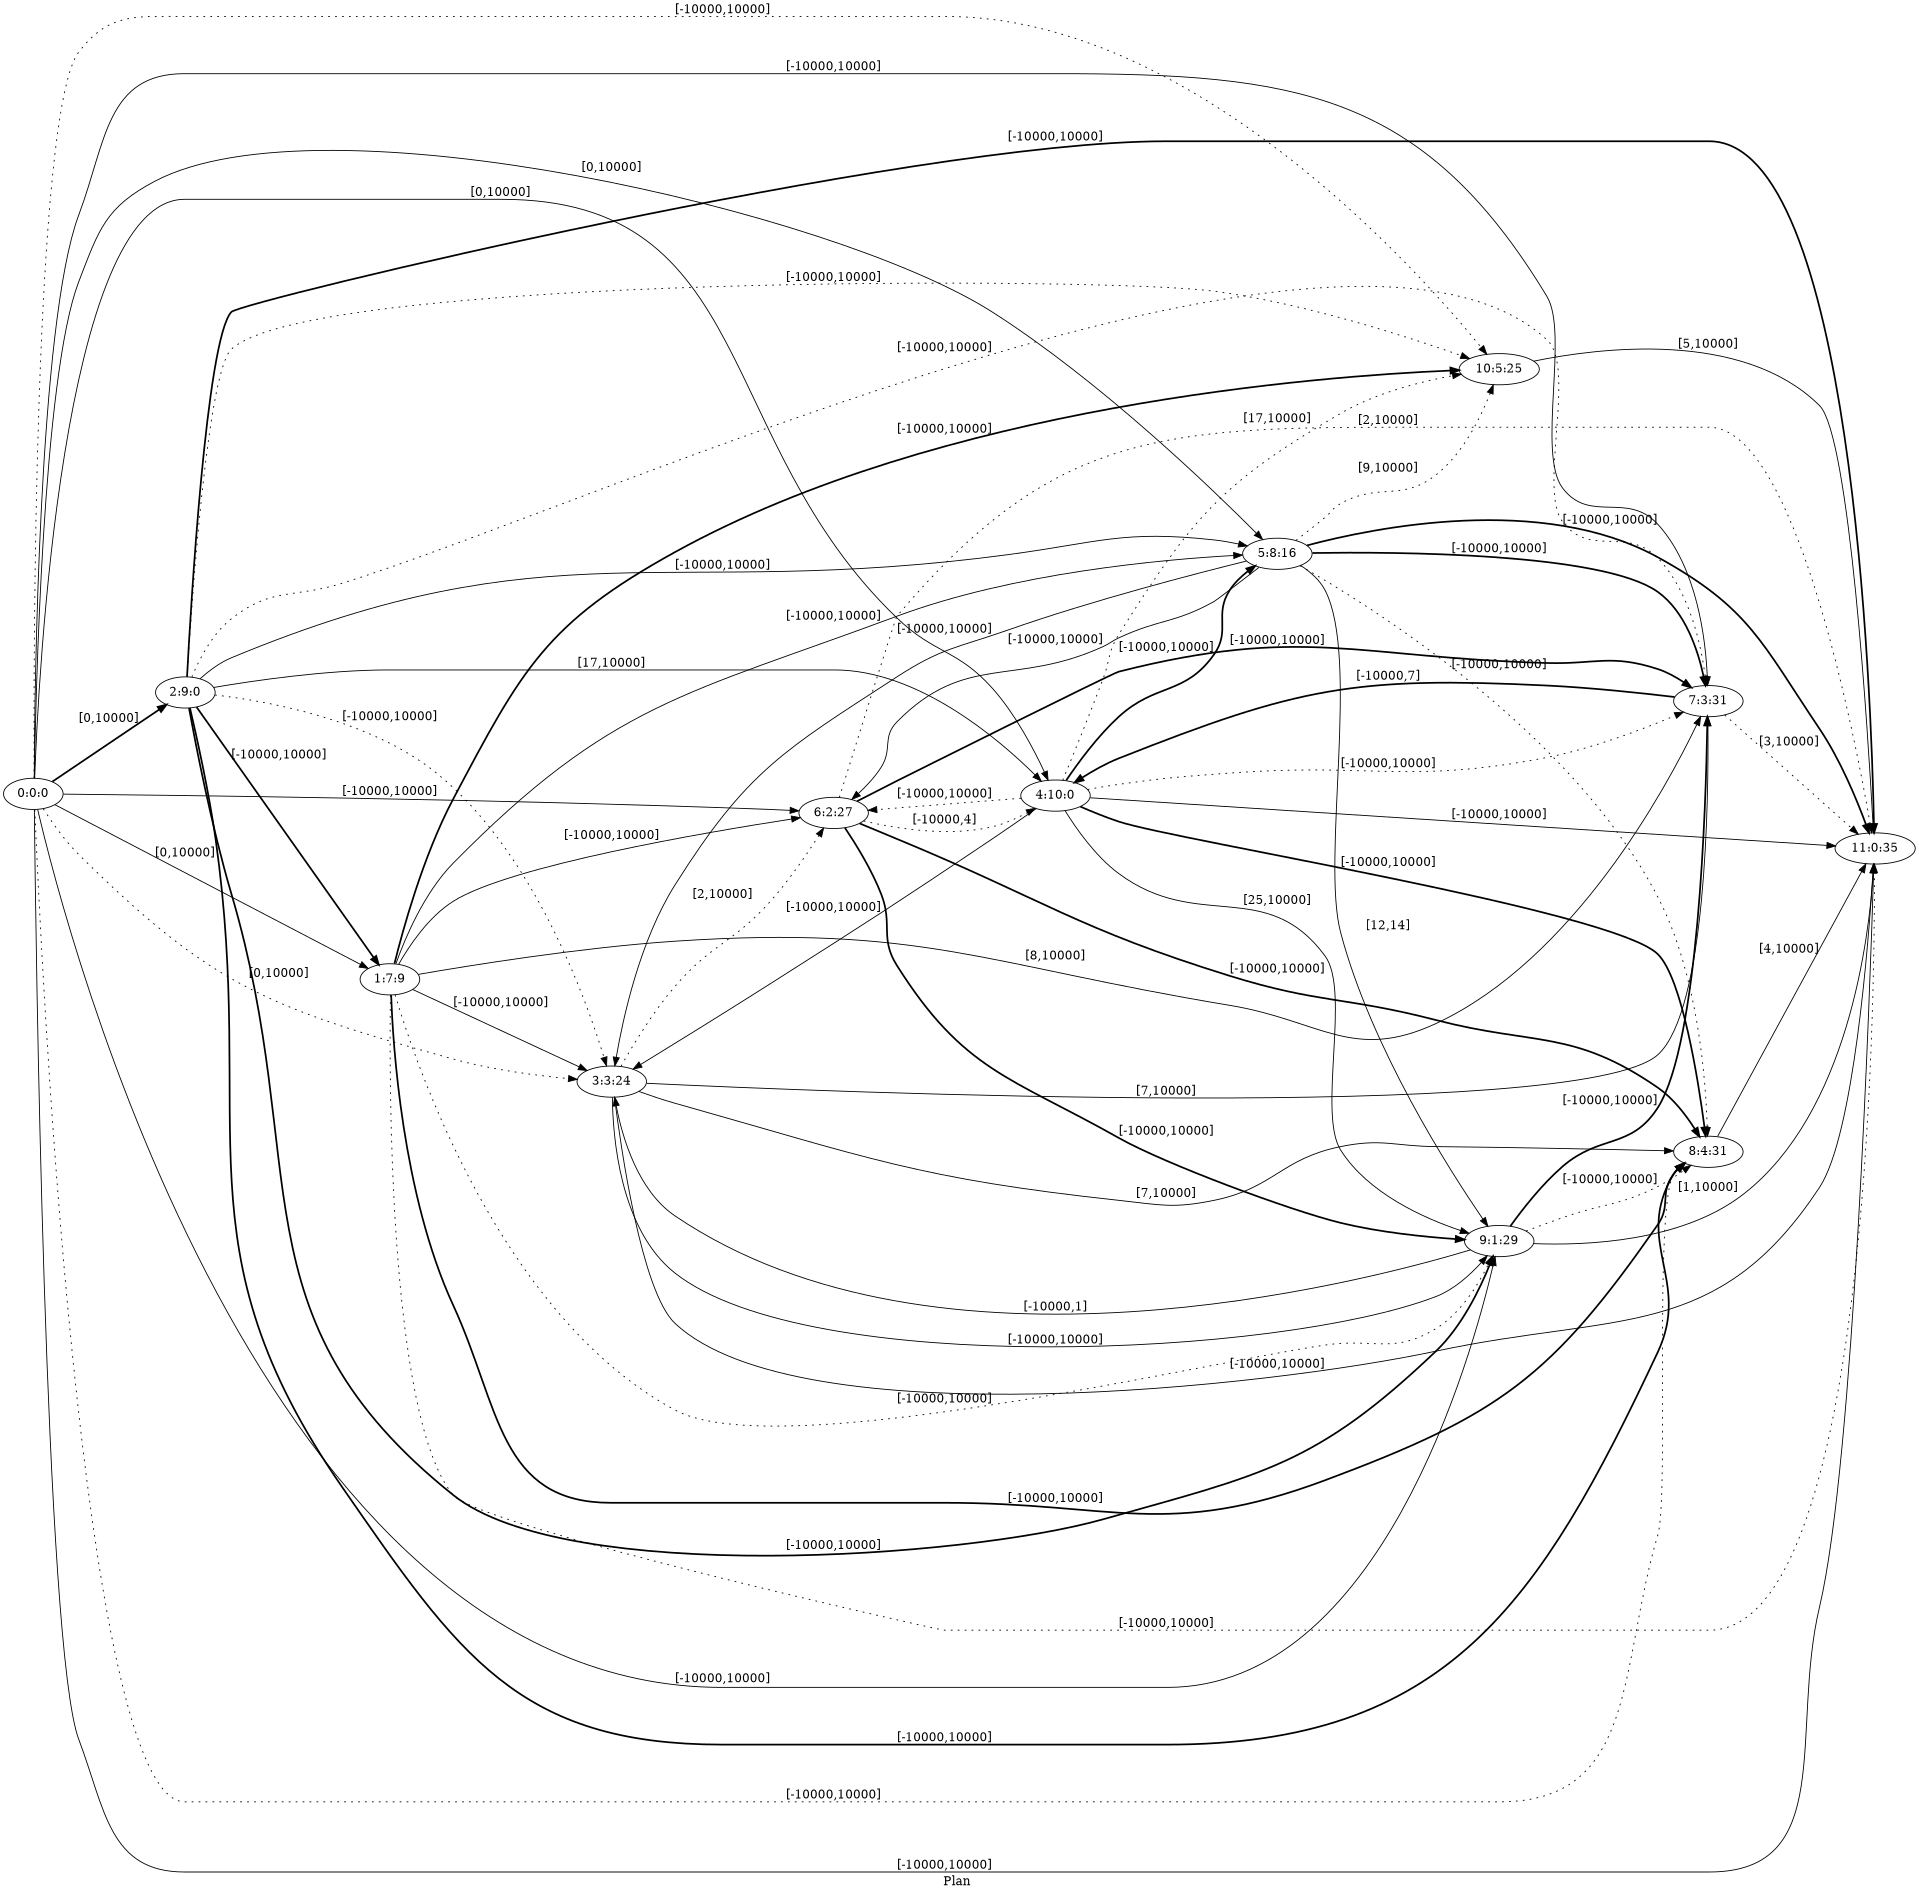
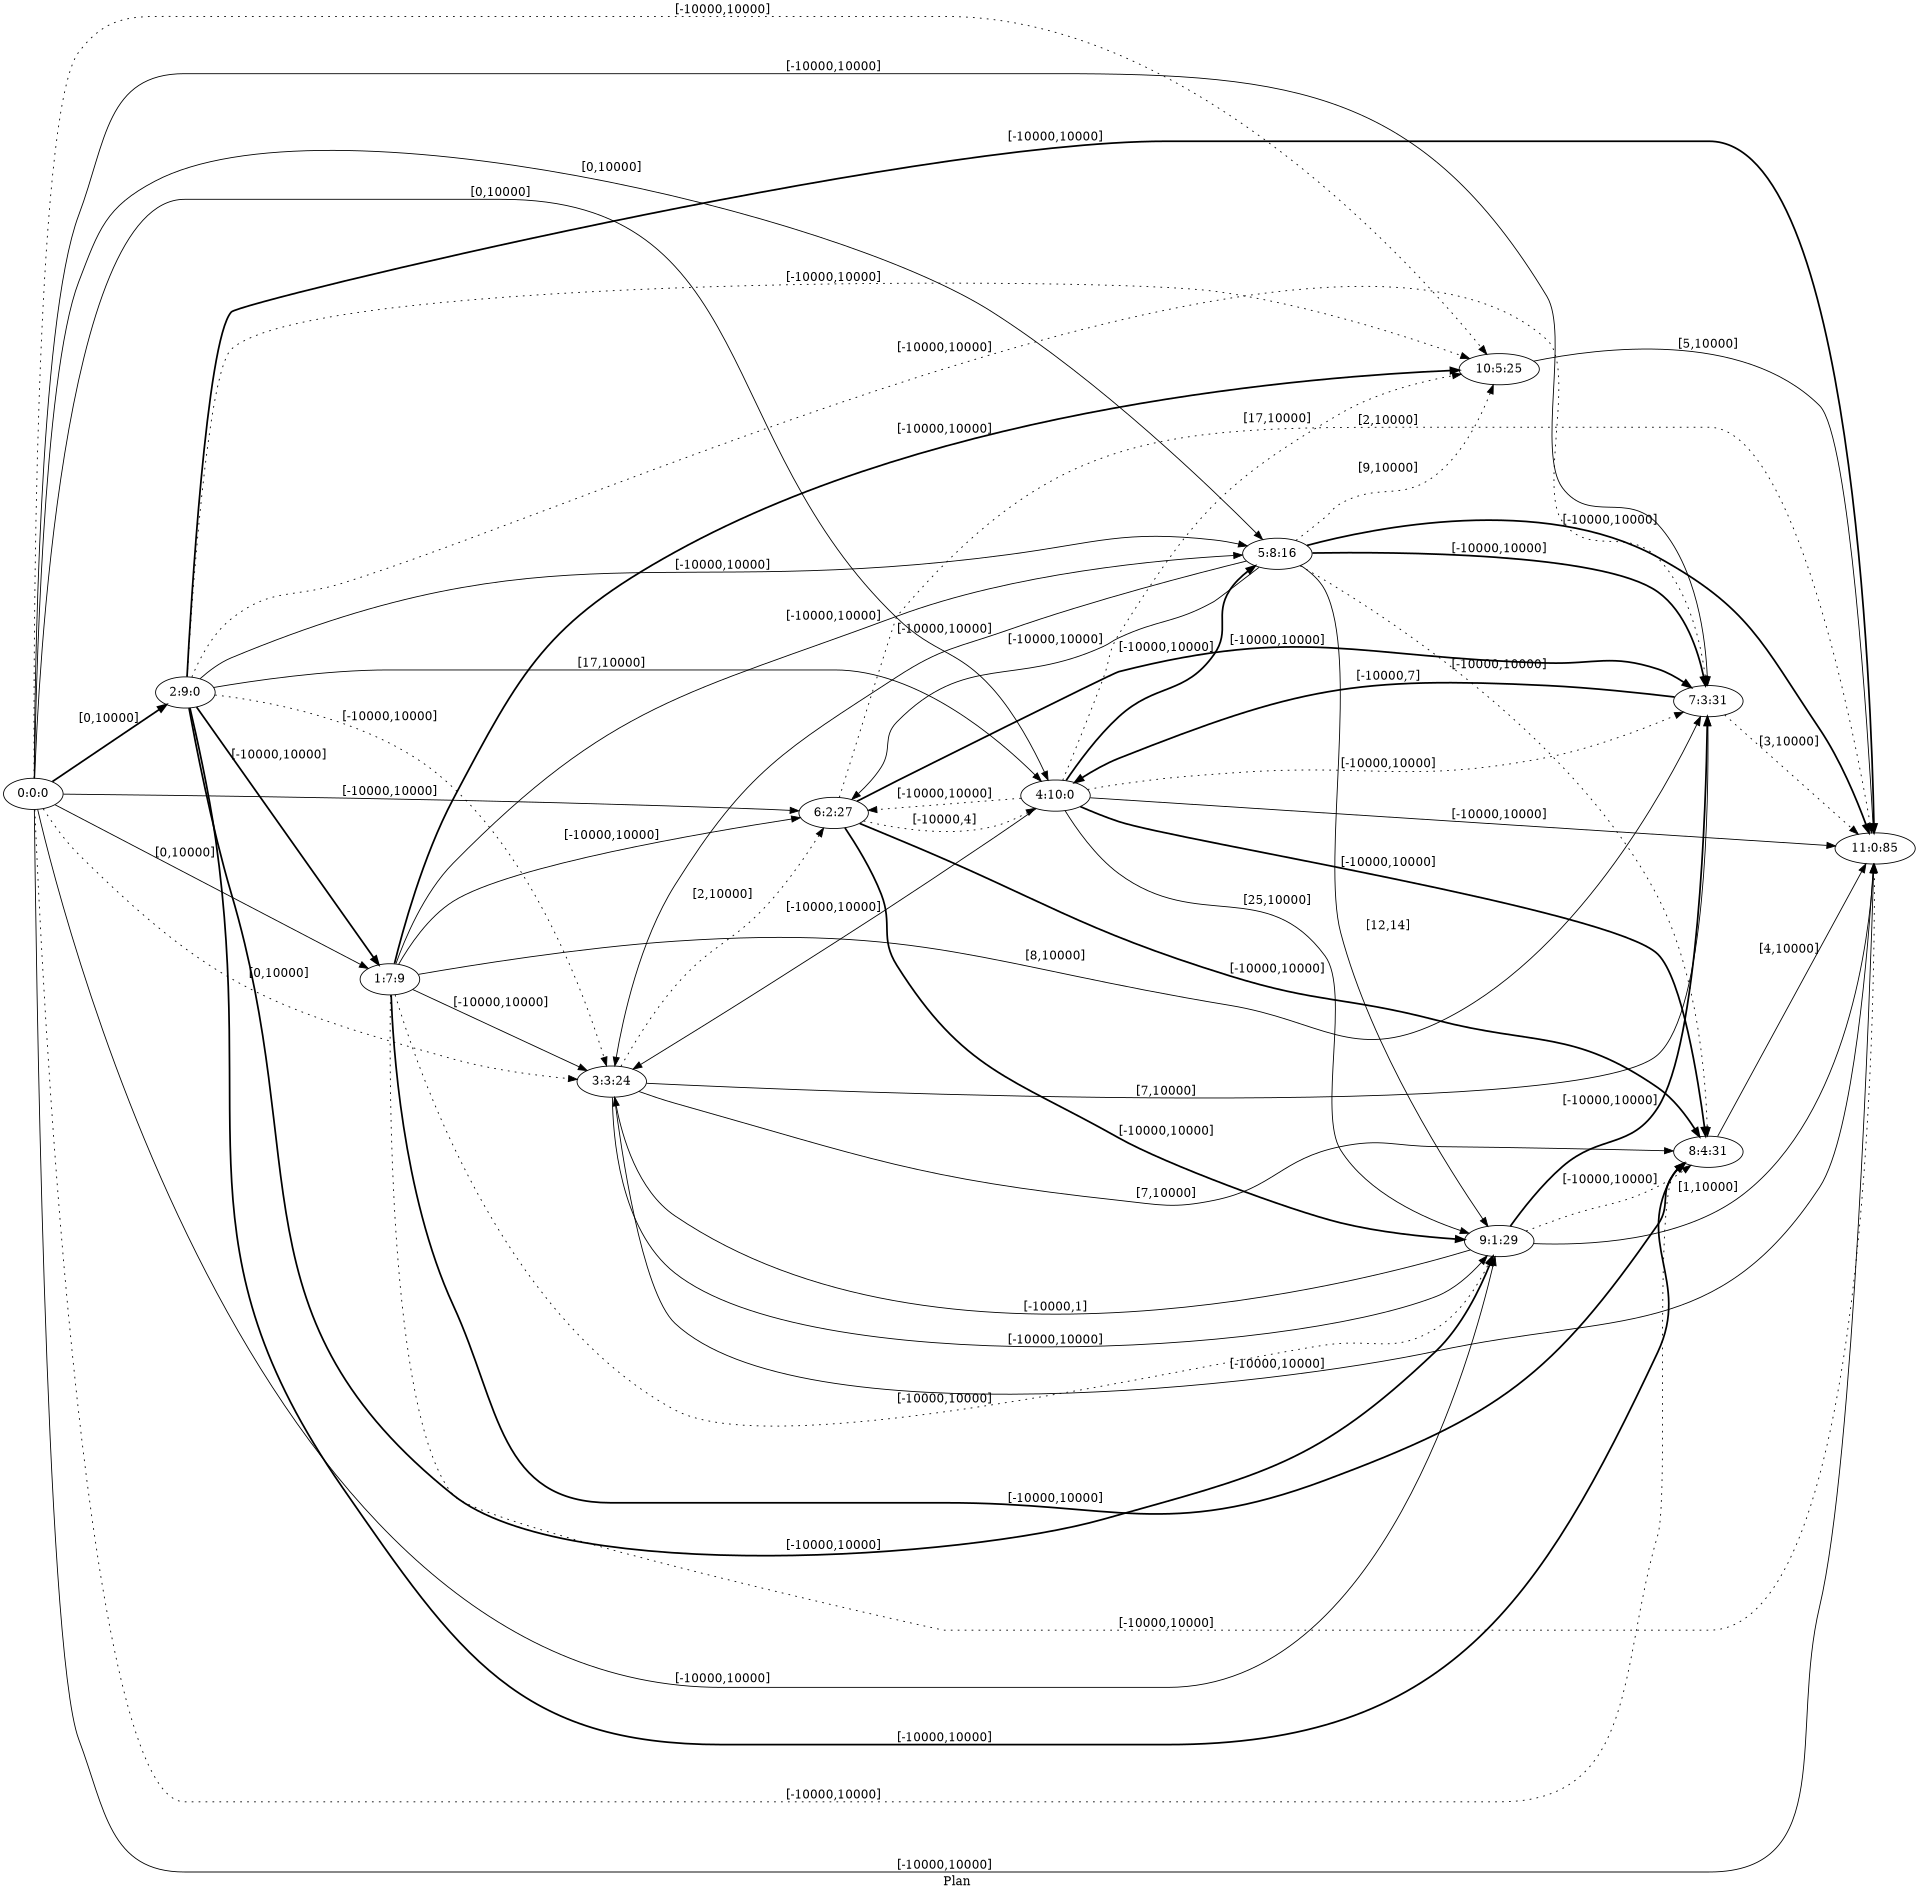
(1875, 848) -> (1875, 848)
